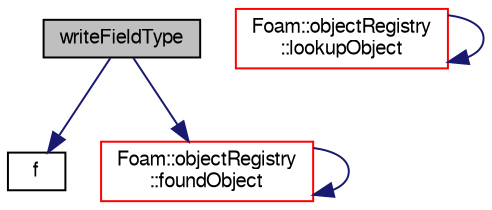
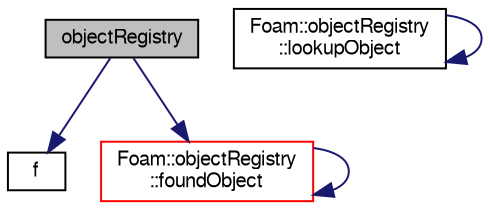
(122, 39) -> (122, 39)
(342, 39) -> (340, 39)
